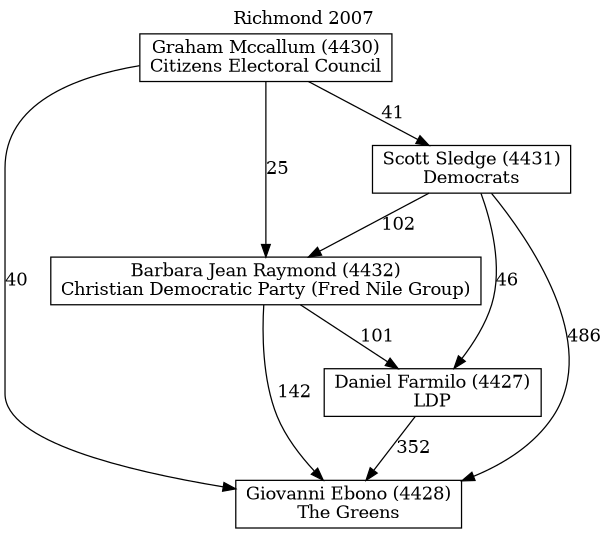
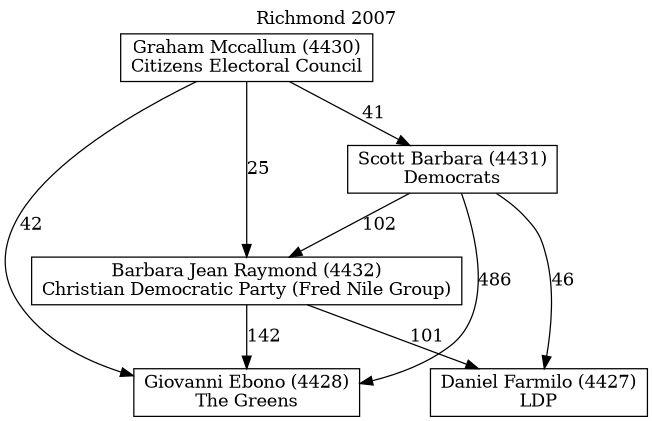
(472, 169) -> (452, 169)
(17, 281) -> (32, 225)
(395, 443) -> none
